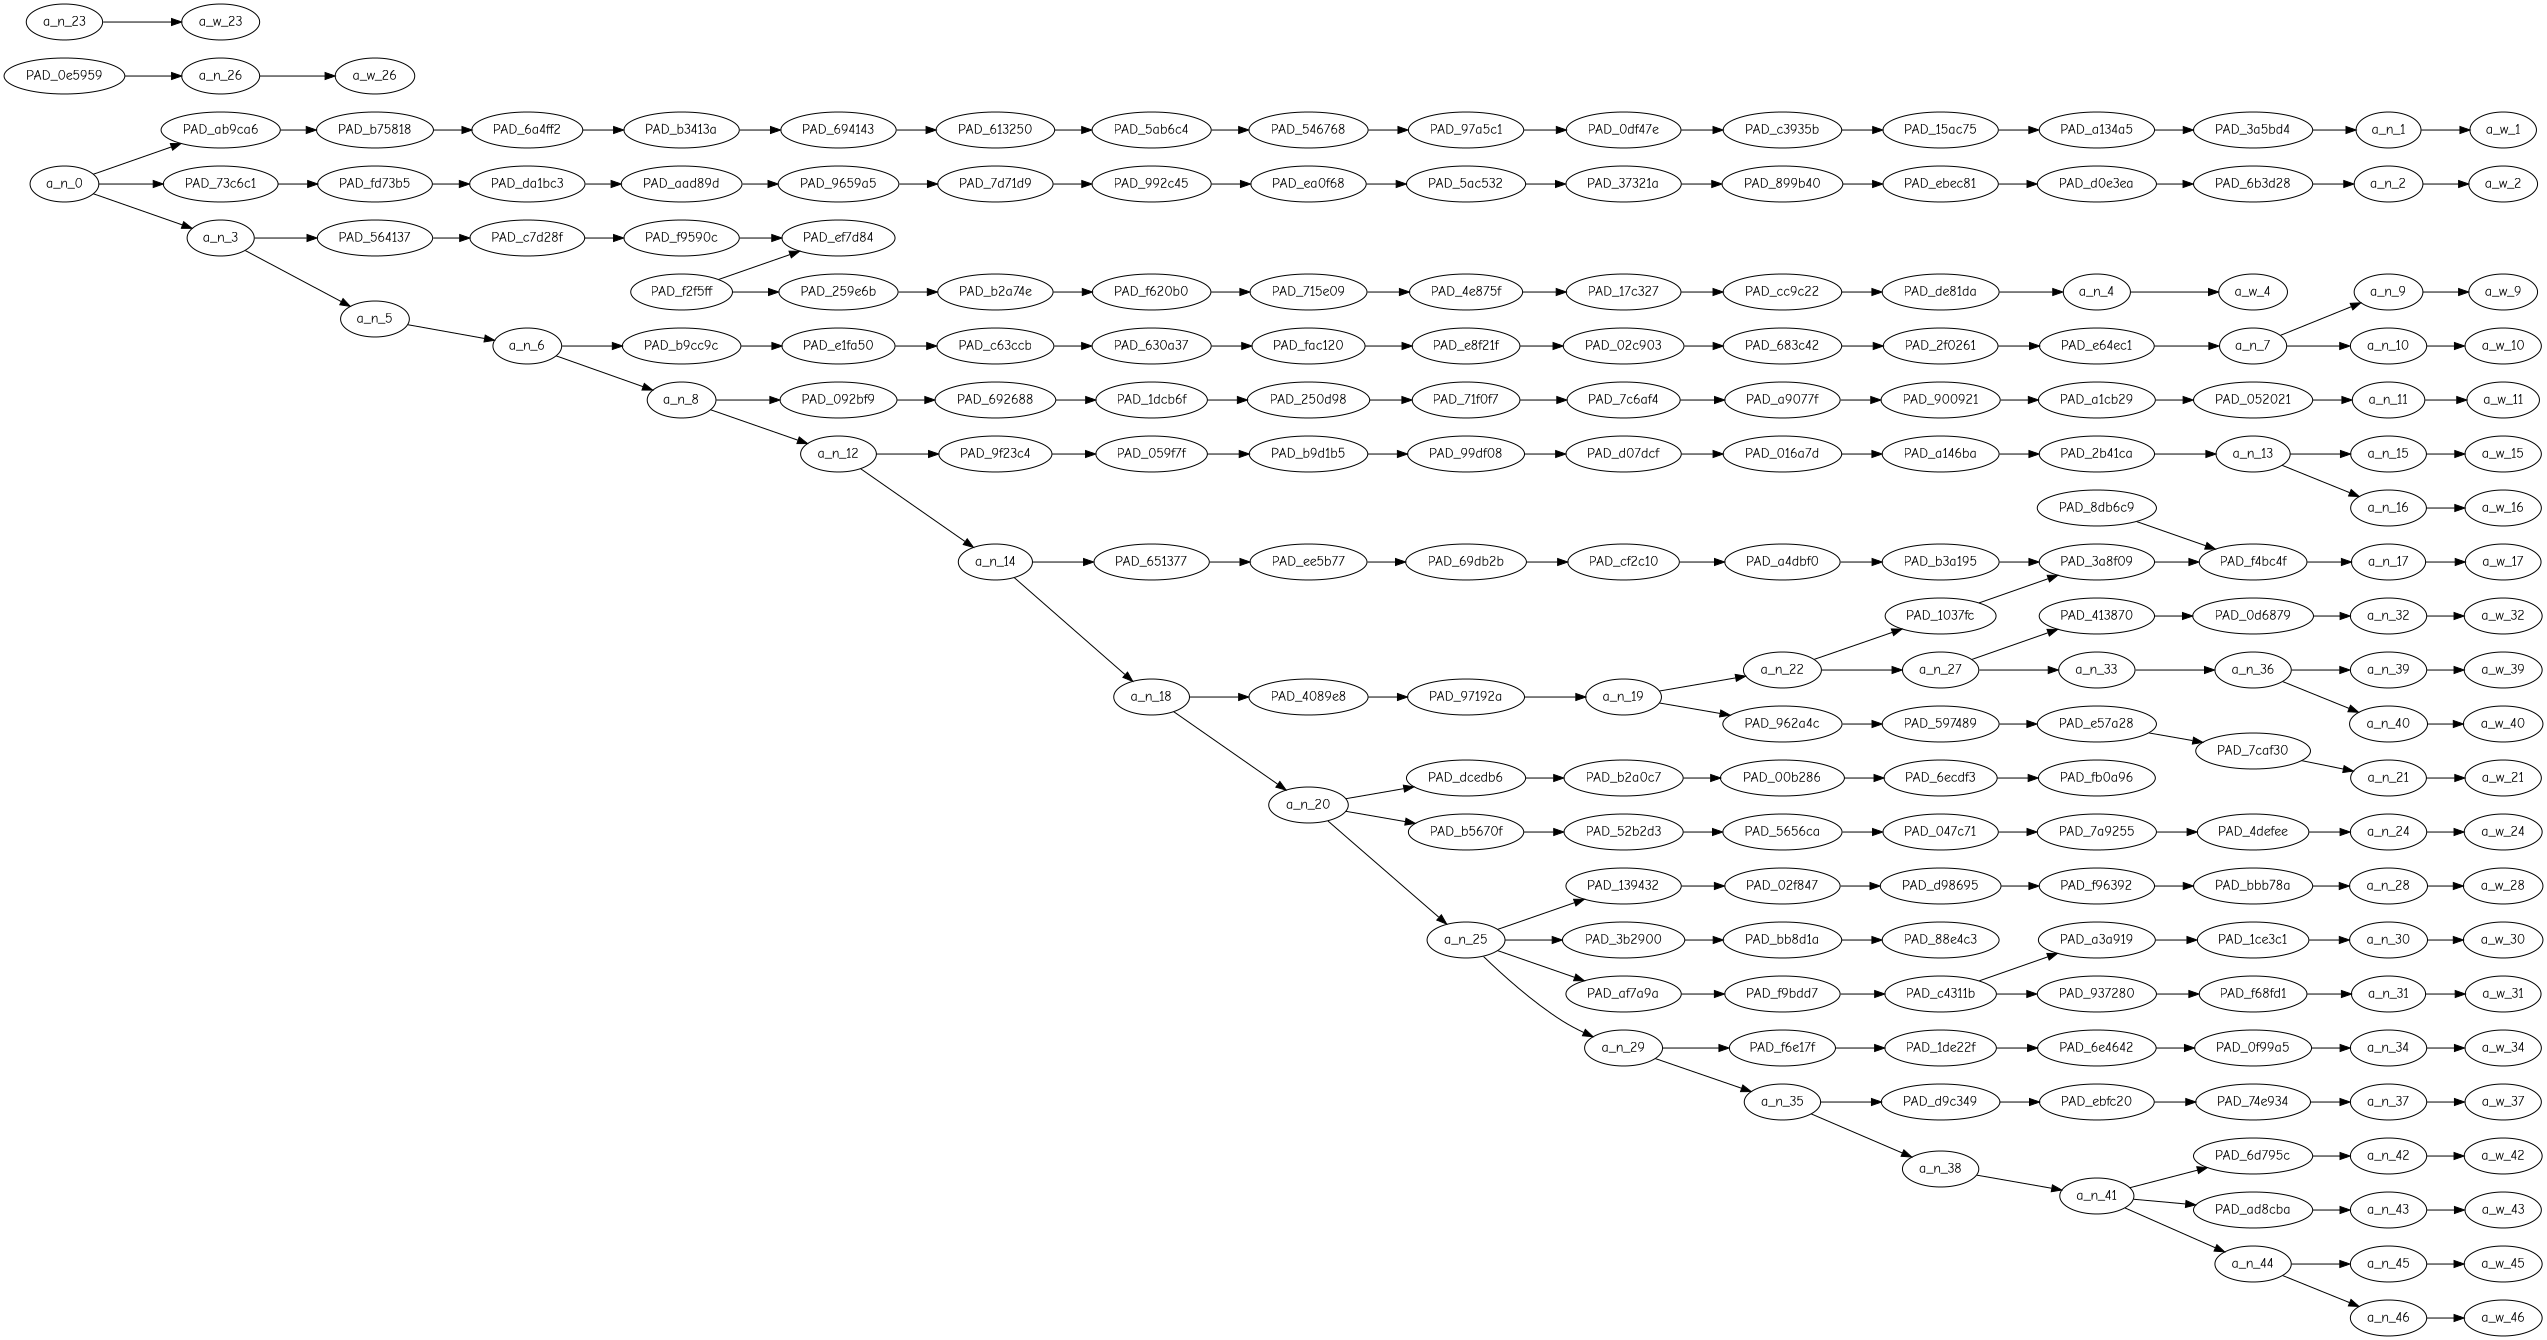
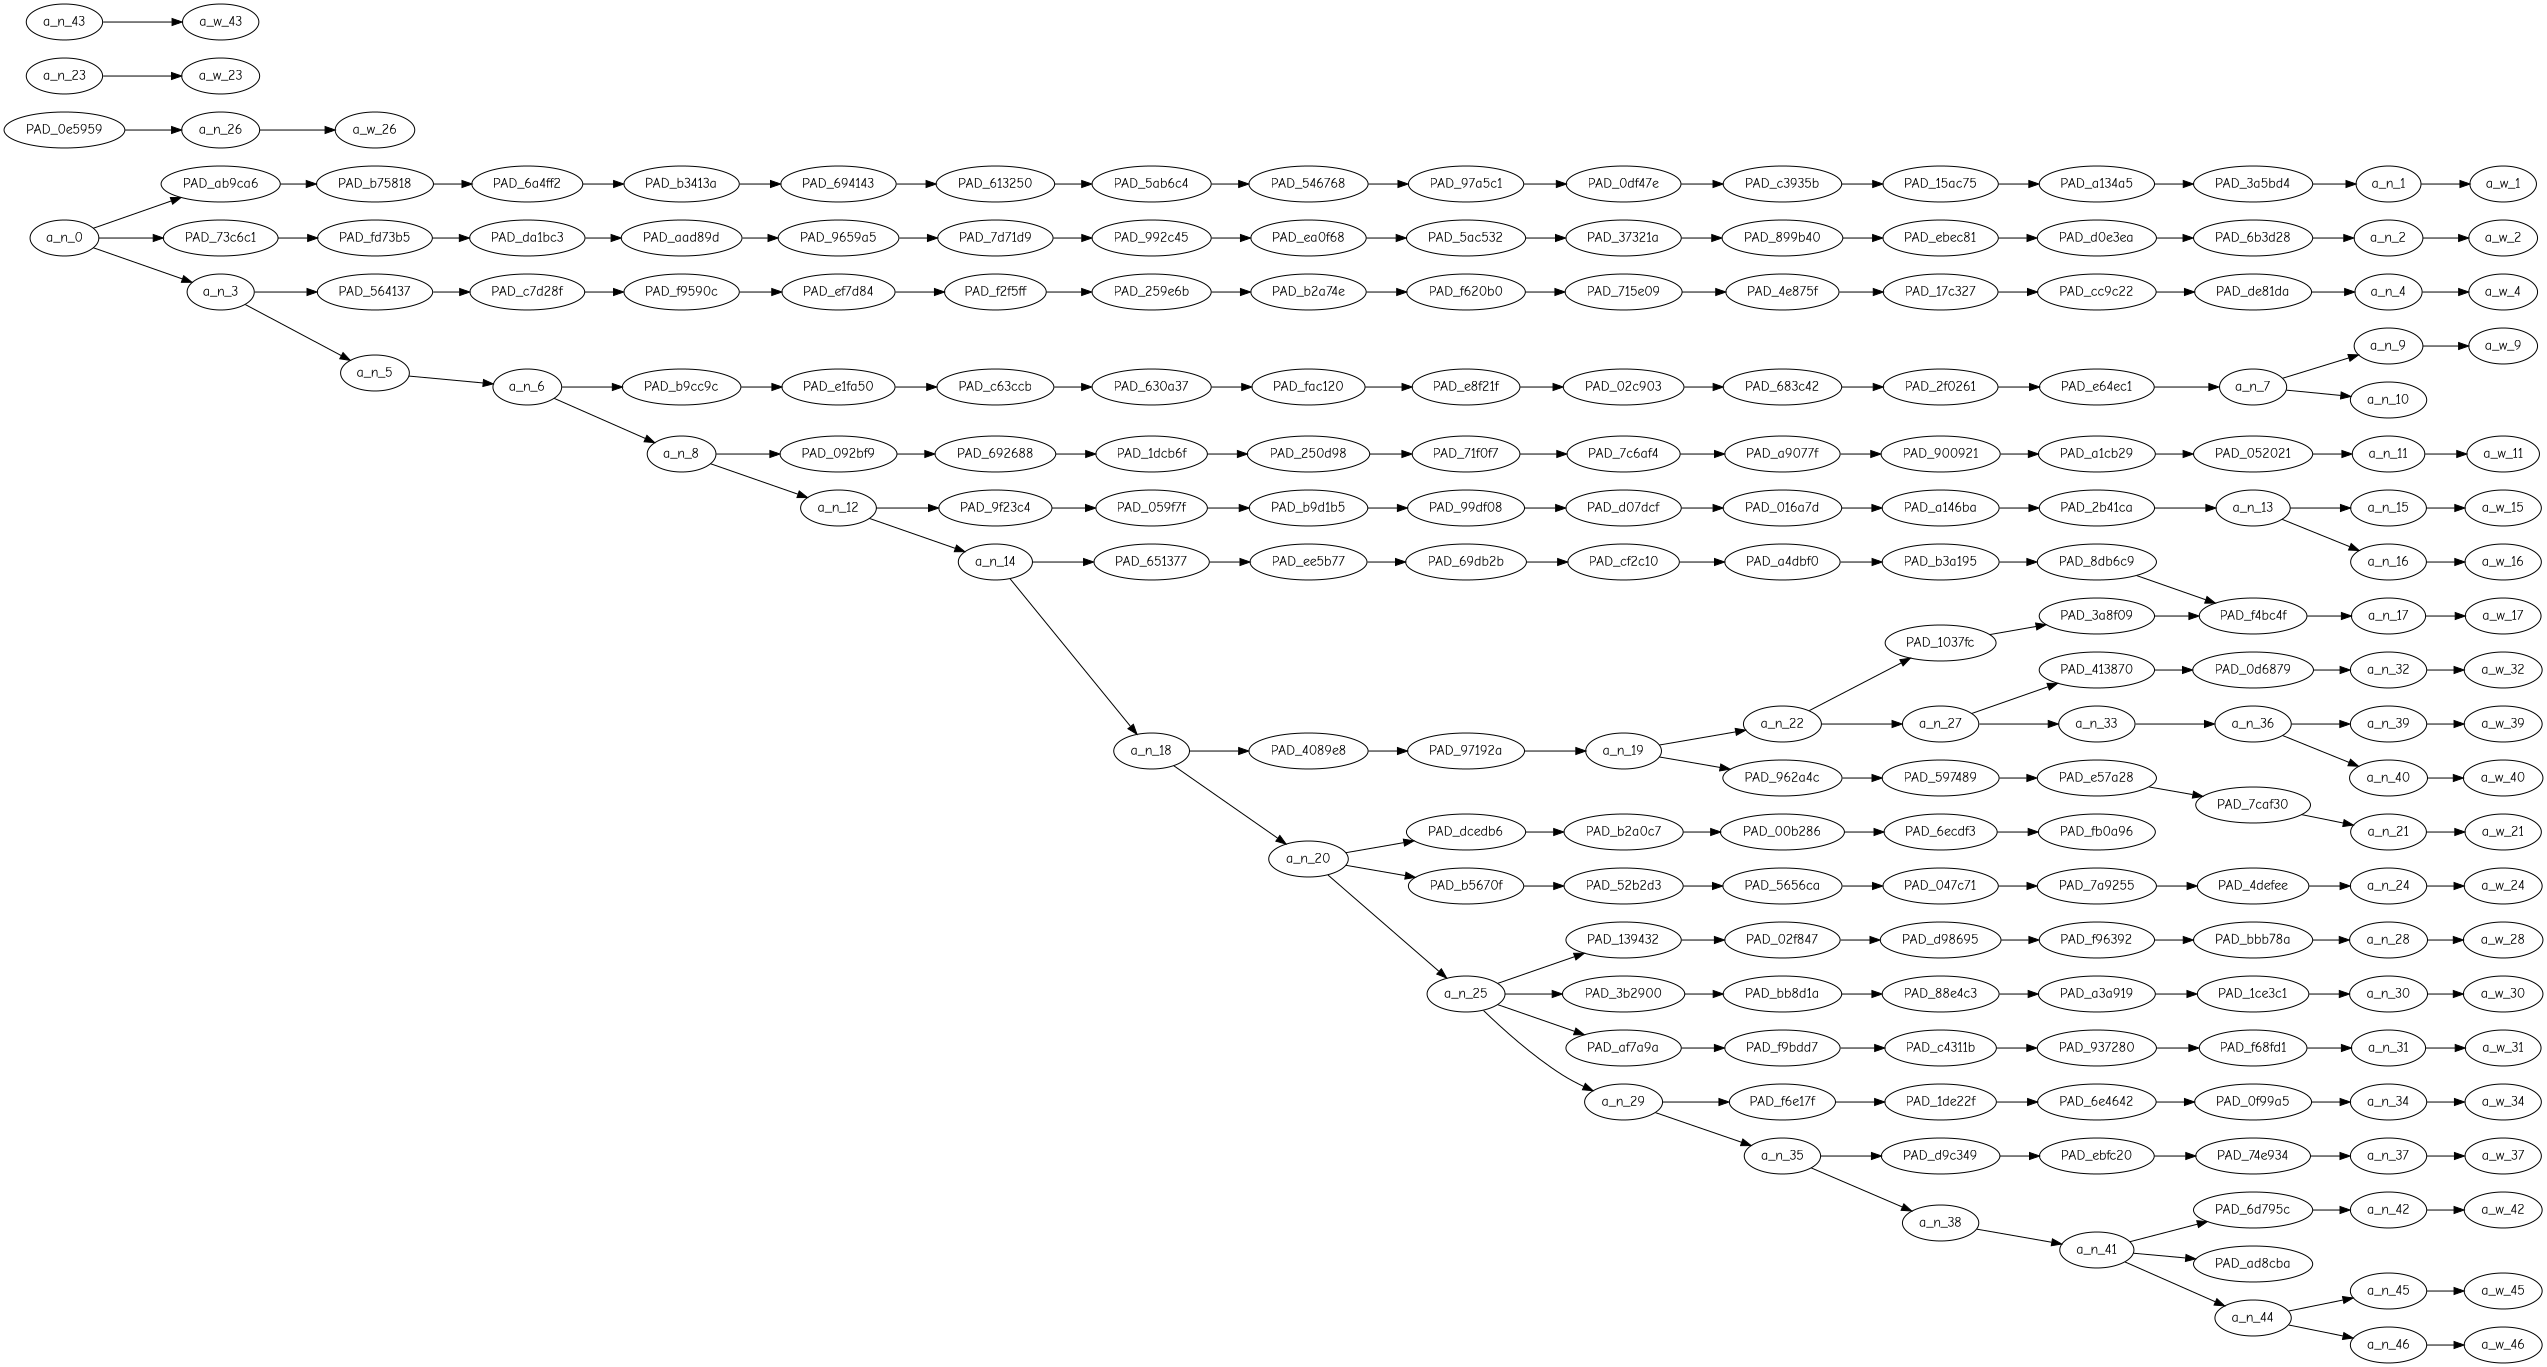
(754, 267) -> (915, 292)
(2503, 346) -> none
(2014, 562) -> (2013, 562)
(2014, 969) -> (2014, 994)
(2326, 1210) -> none
